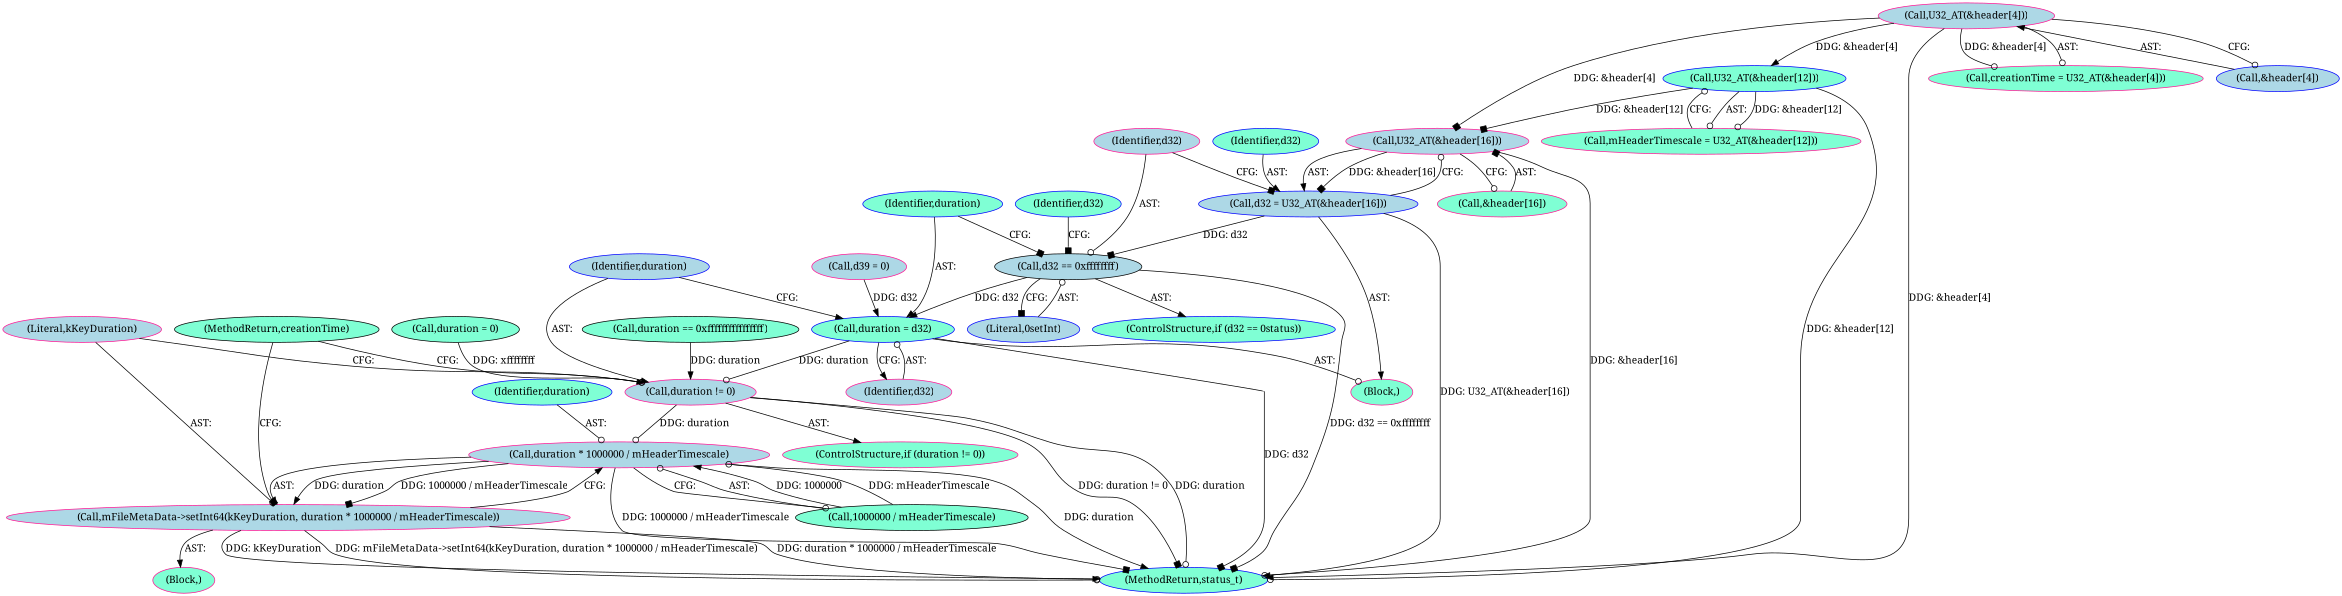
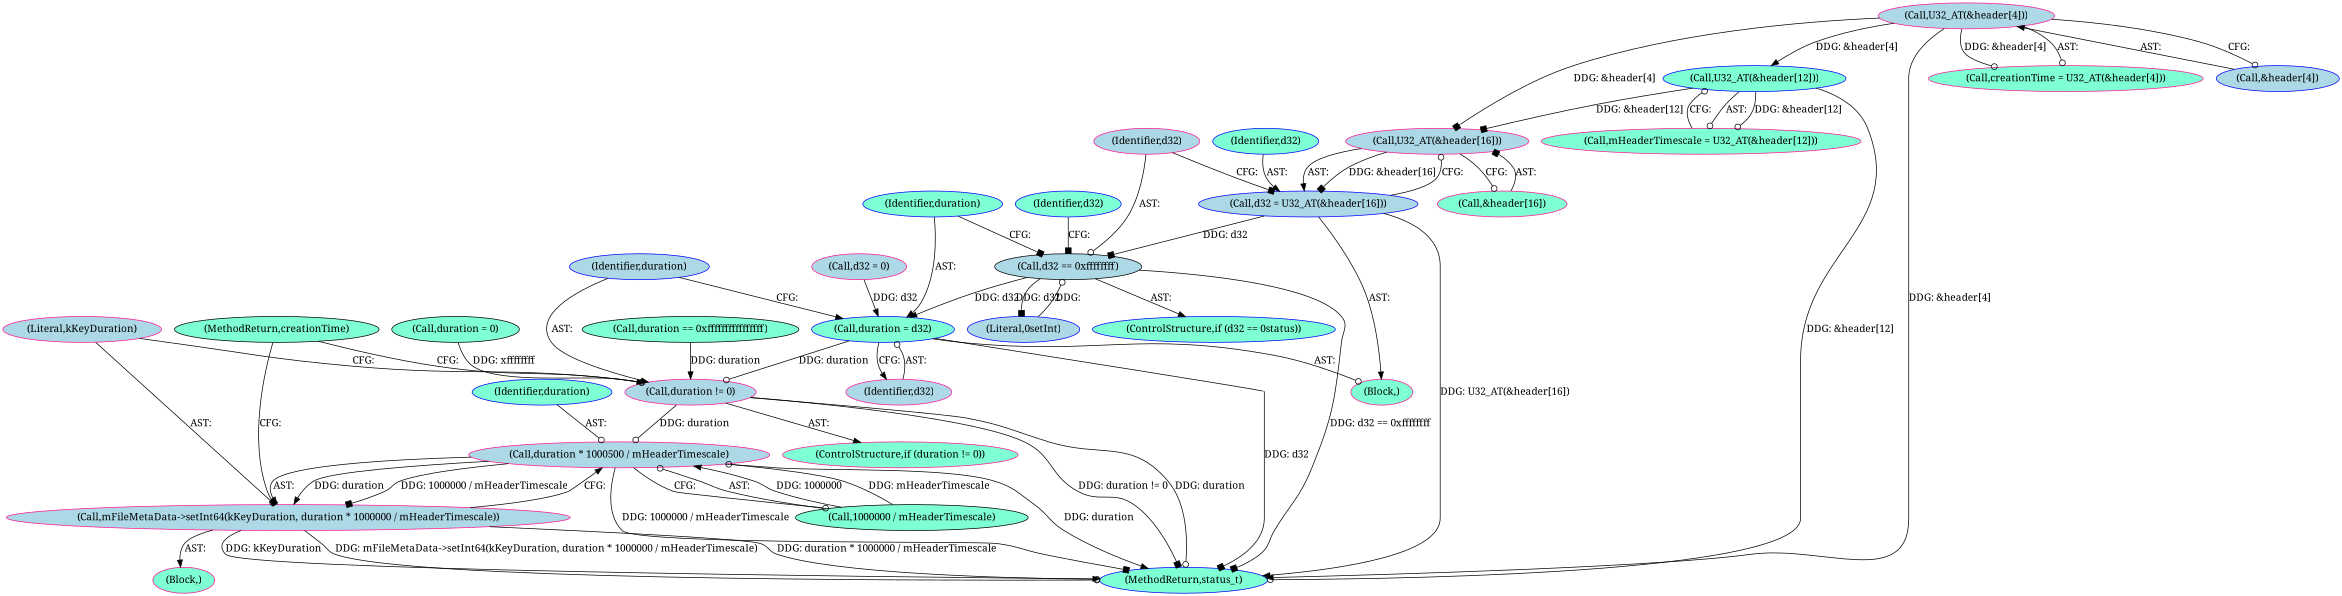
(859, 267) -> (859, 267)
(1038, 298) -> (1038, 298)
(1070, 298) -> (1070, 298)
(619, 455) -> (619, 455)
(1590, 470) -> none
